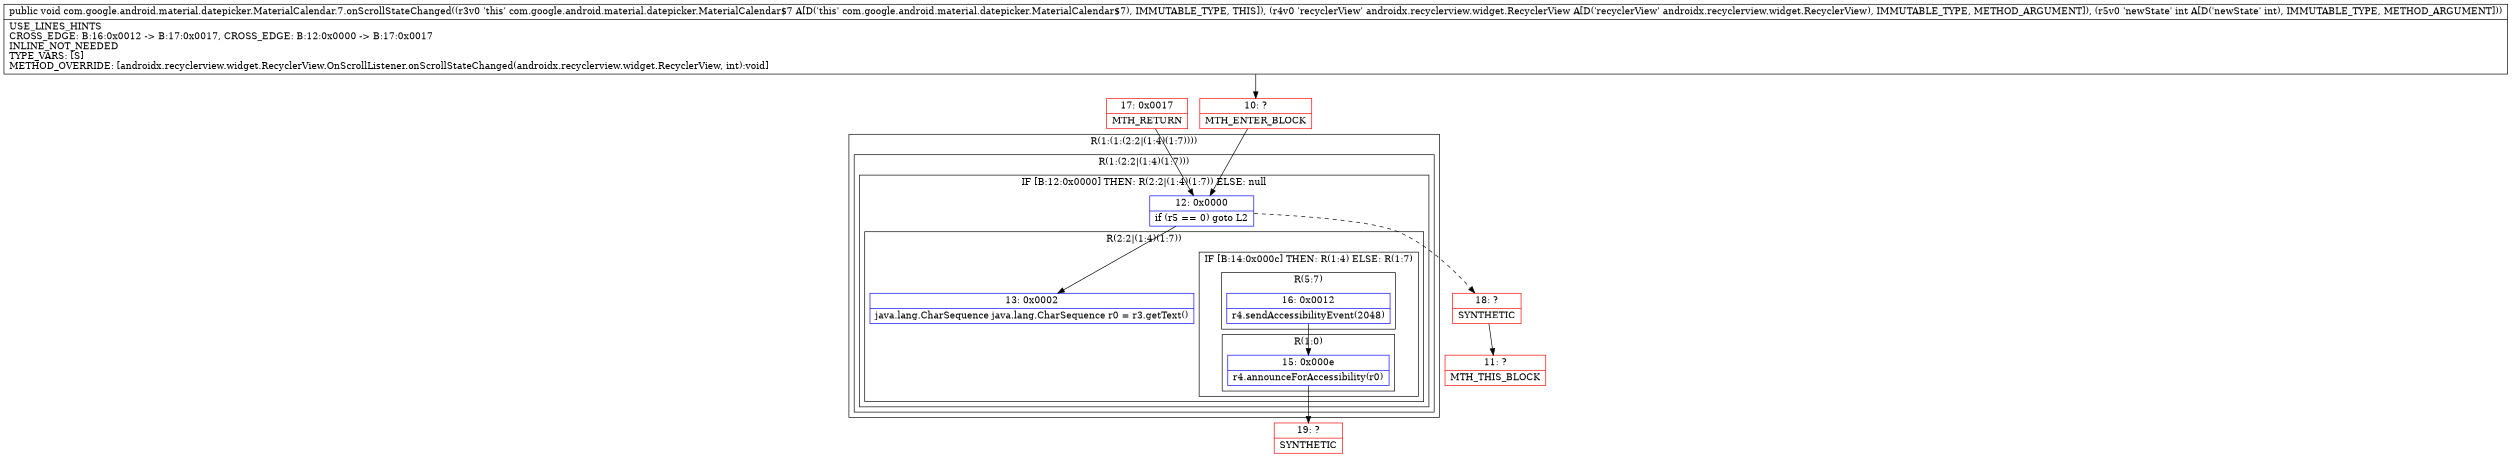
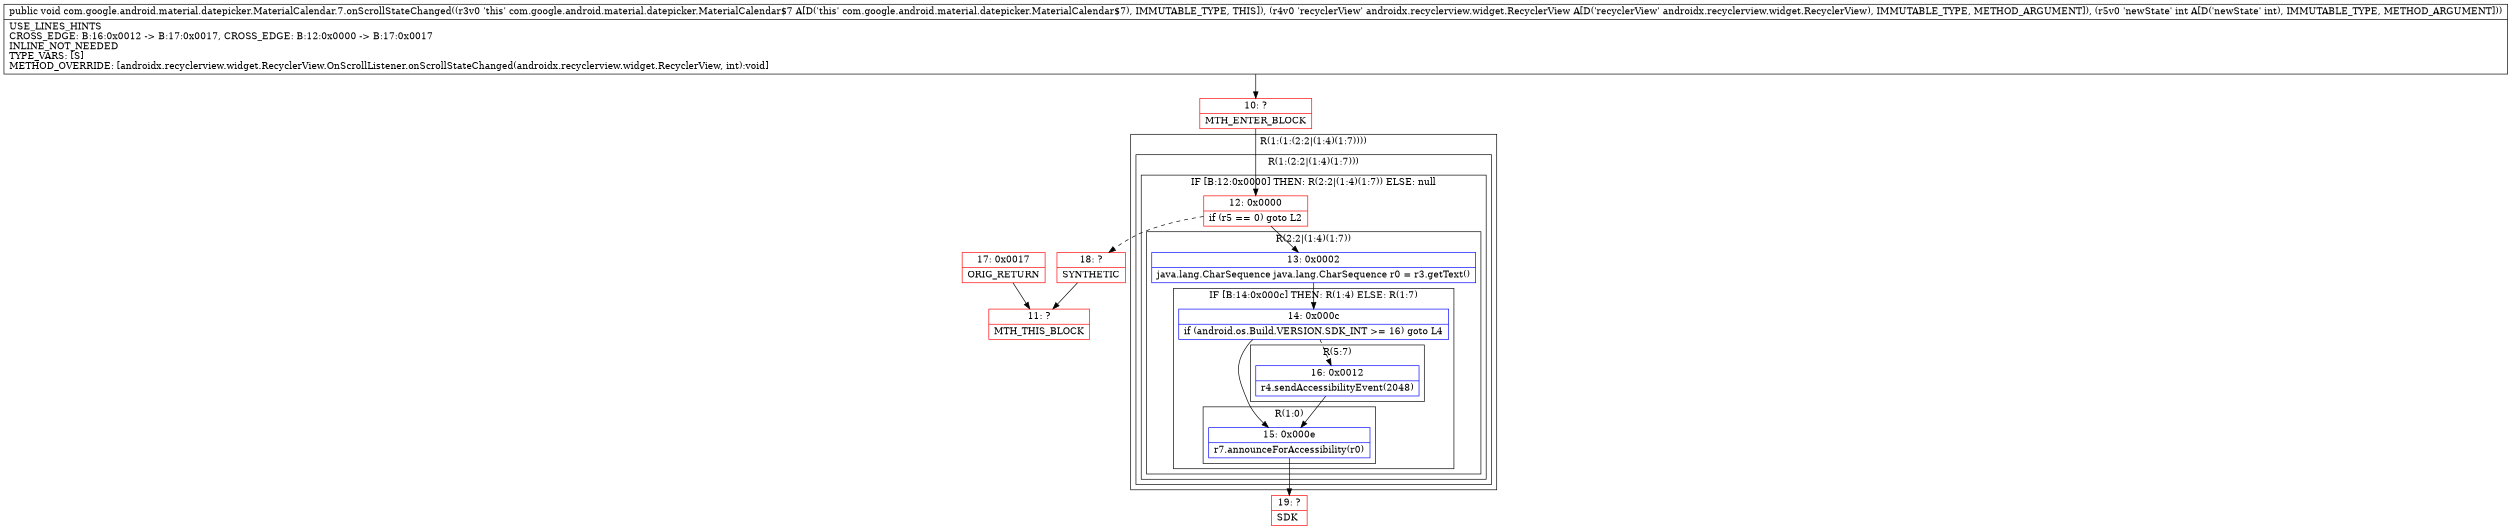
(1147, 121) -> (1004, 275)
(1173, 159) -> (1020, 293)
(1202, 211) -> (1256, 211)
none -> (1314, 324)
(1308, 378) -> (1289, 450)
(1308, 445) -> (1287, 518)
